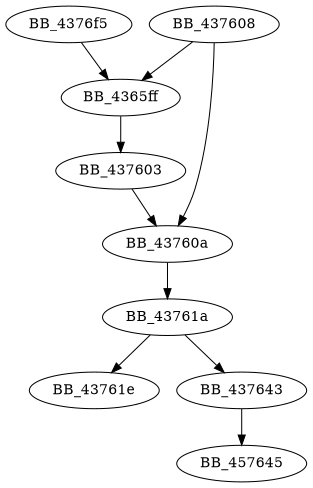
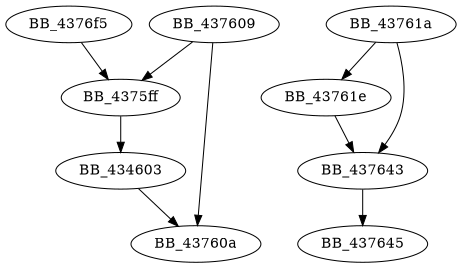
(214, 24) -> (214, 24)
(121, 98) -> (121, 98)
none -> (342, 129)
(121, 171) -> (121, 171)
(167, 276) -> none
(242, 464) -> (363, 244)
